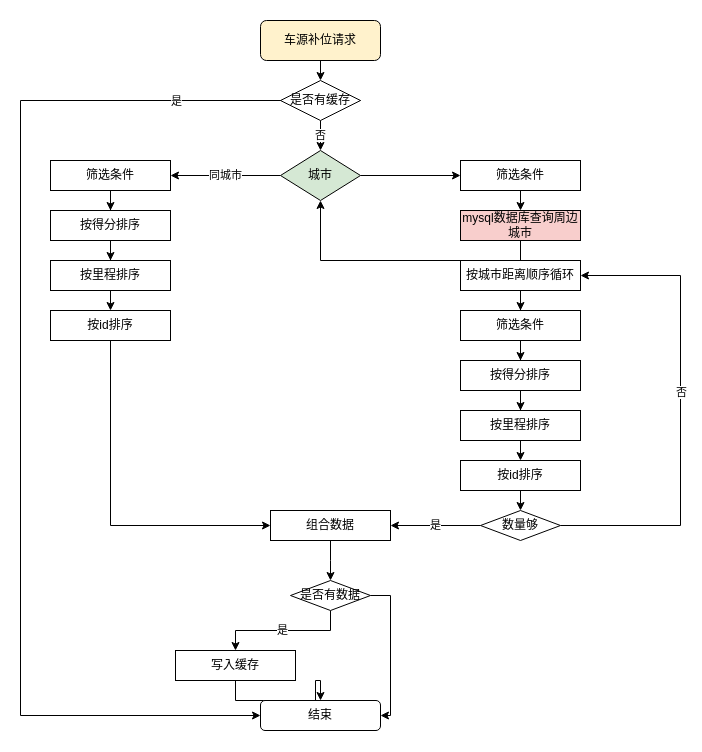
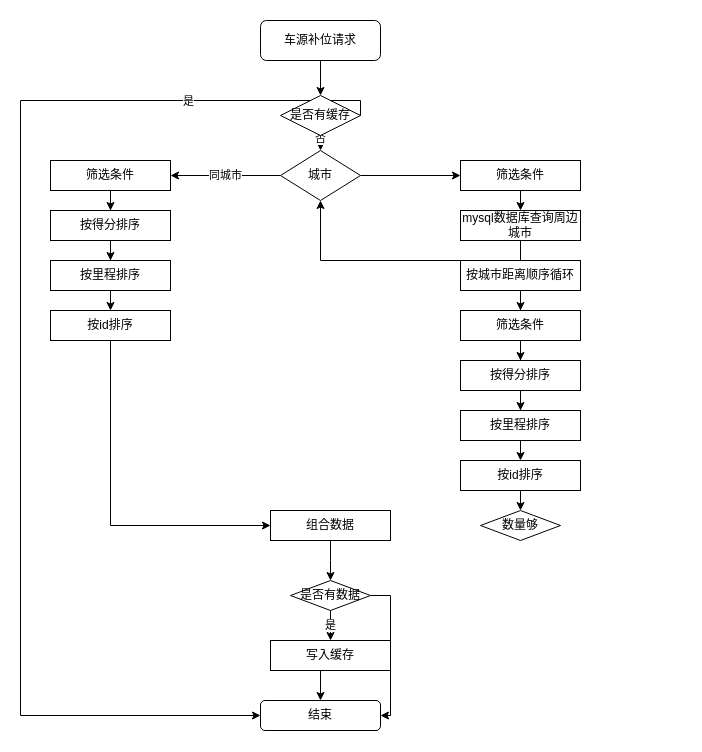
(321, 41) -> (321, 41)
(321, 101) -> (321, 116)
(321, 176) -> (321, 176)
(521, 226) -> (521, 226)
(681, 415) -> none
(439, 526) -> none
(236, 666) -> (331, 656)
